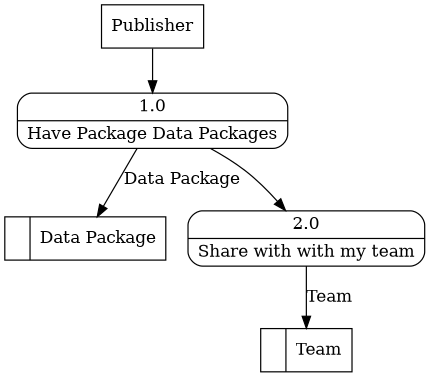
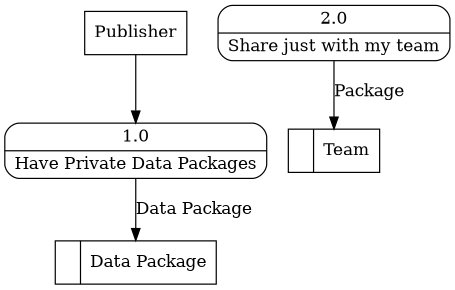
(153, 134) -> (136, 164)
(247, 172) -> none
(306, 252) -> (334, 46)
(330, 297) -> (369, 92)
